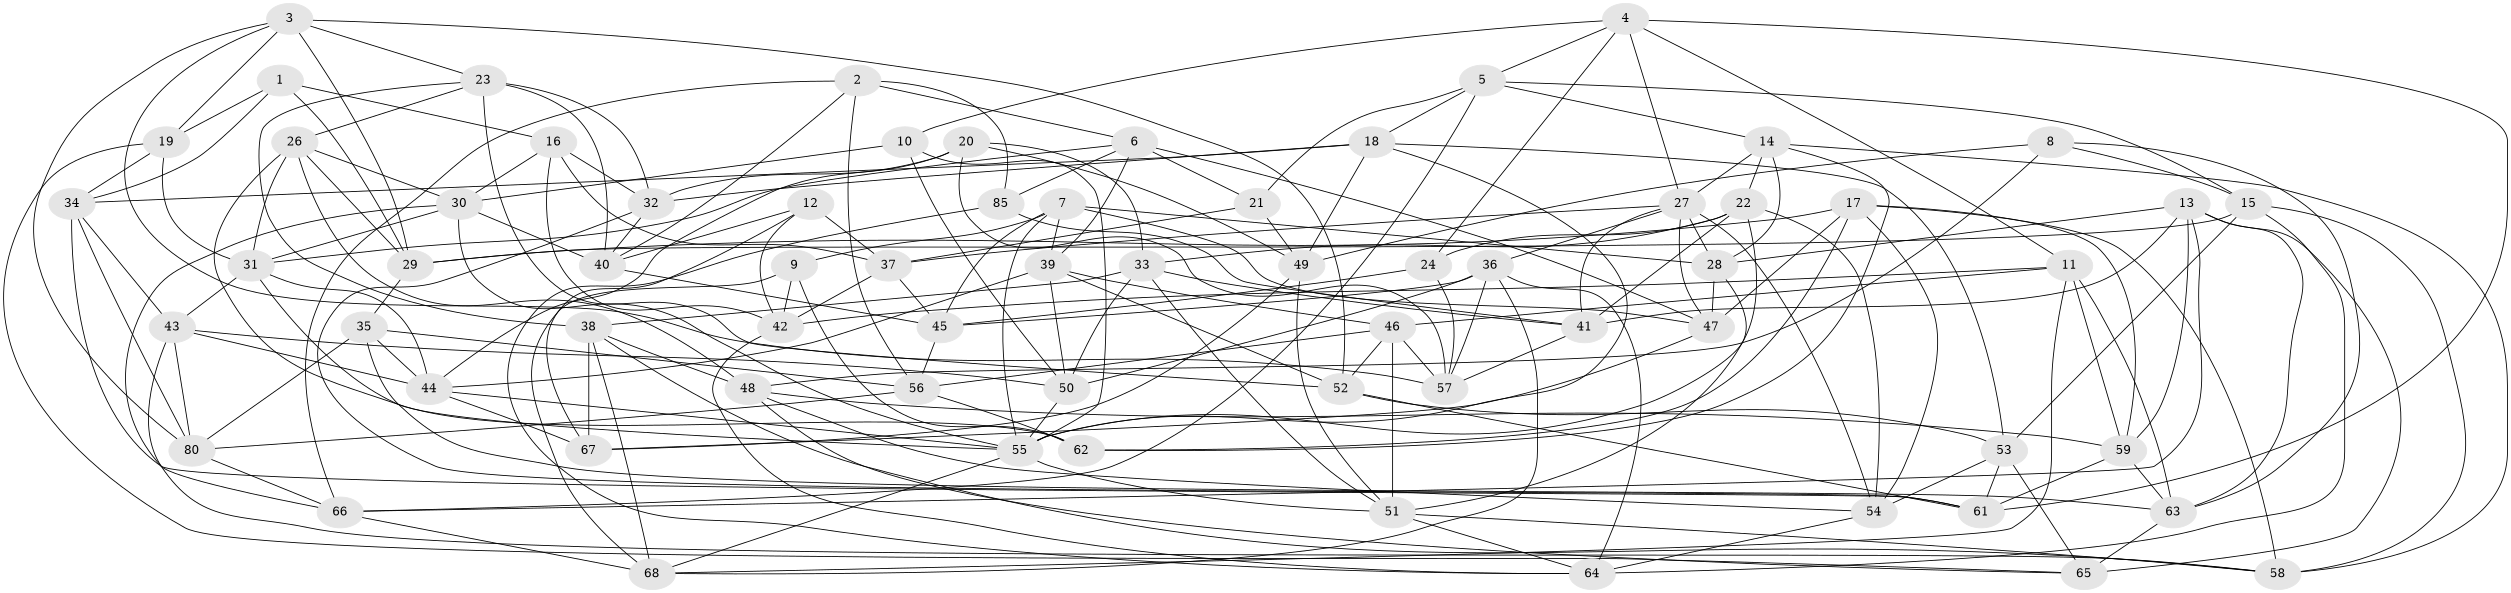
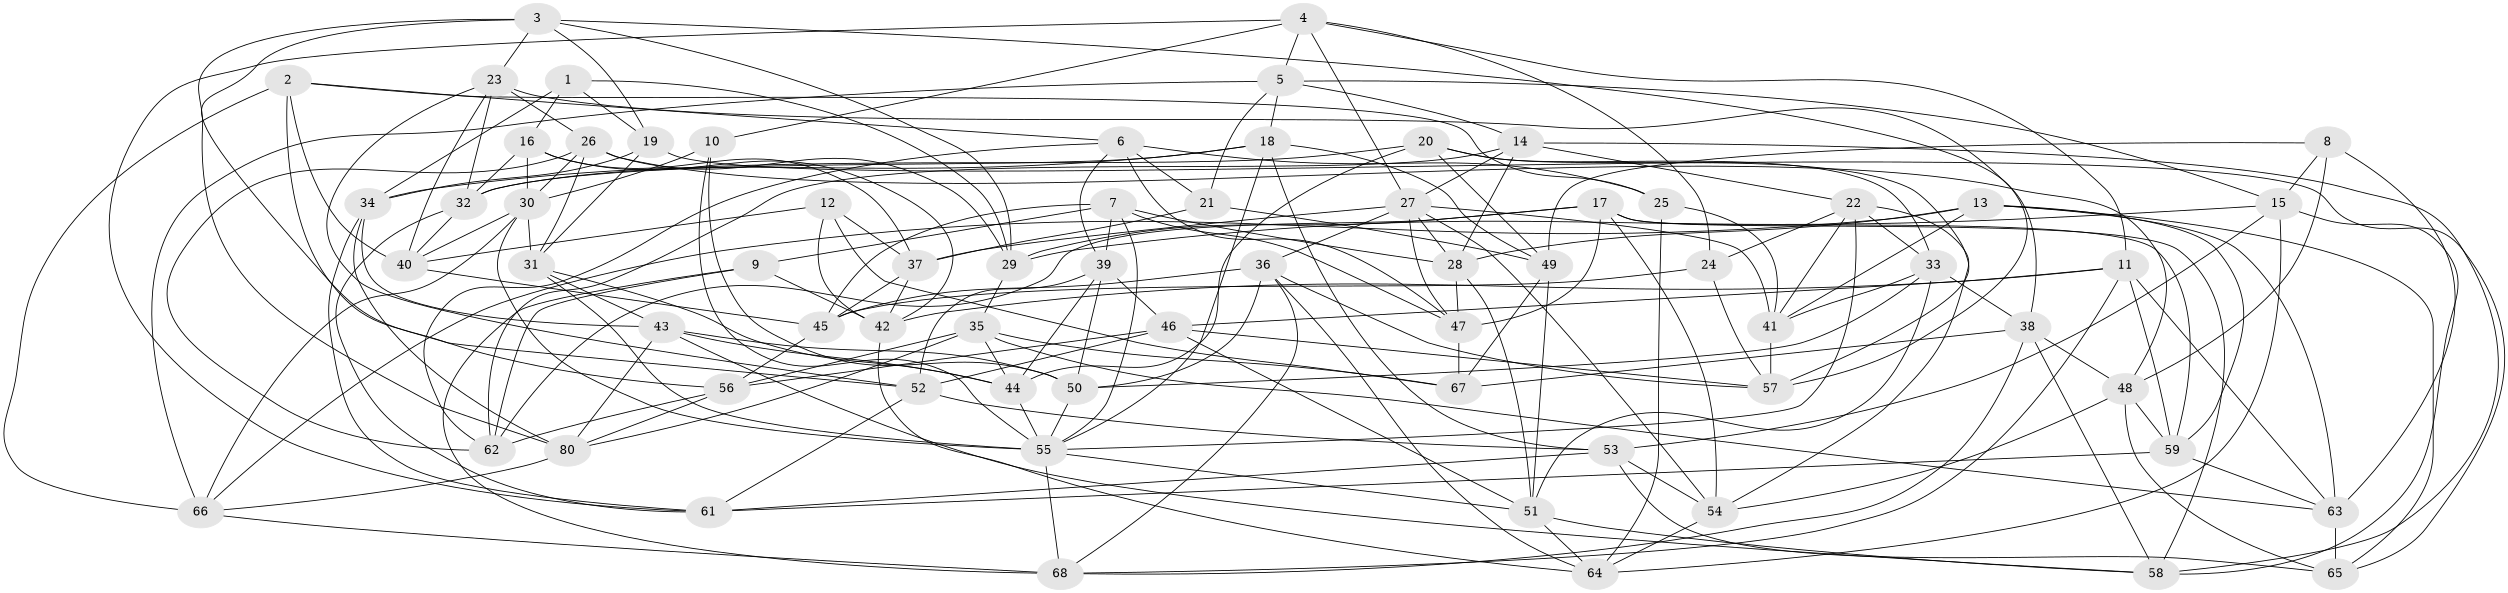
(1001, 204) -> (1662, 204)
(715, 210) -> (687, 219)
(501, 415) -> (1162, 357)
